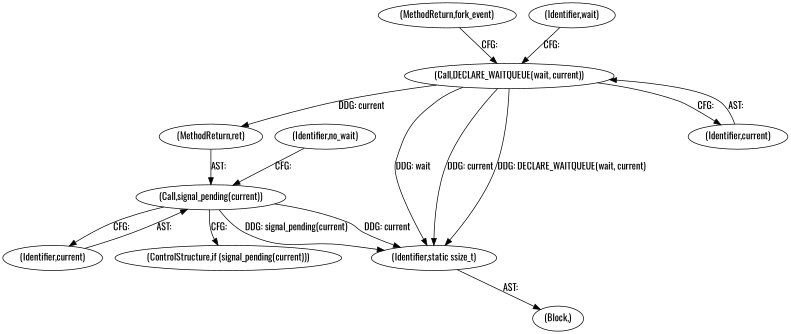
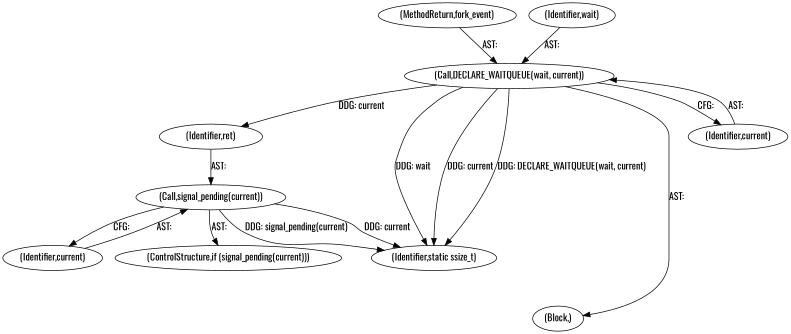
(491, 46) -> (491, 46)
(553, 46) -> (553, 46)
(211, 137) -> (211, 137)
(325, 137) -> none
(220, 228) -> (220, 228)
(495, 288) -> (669, 190)
